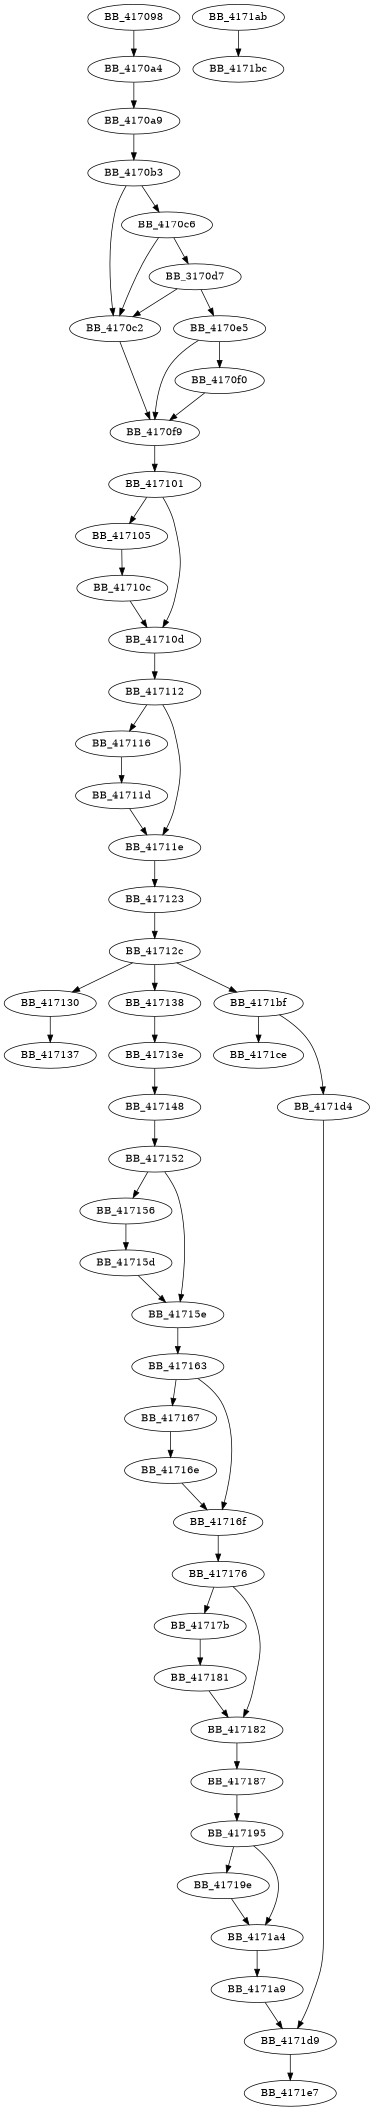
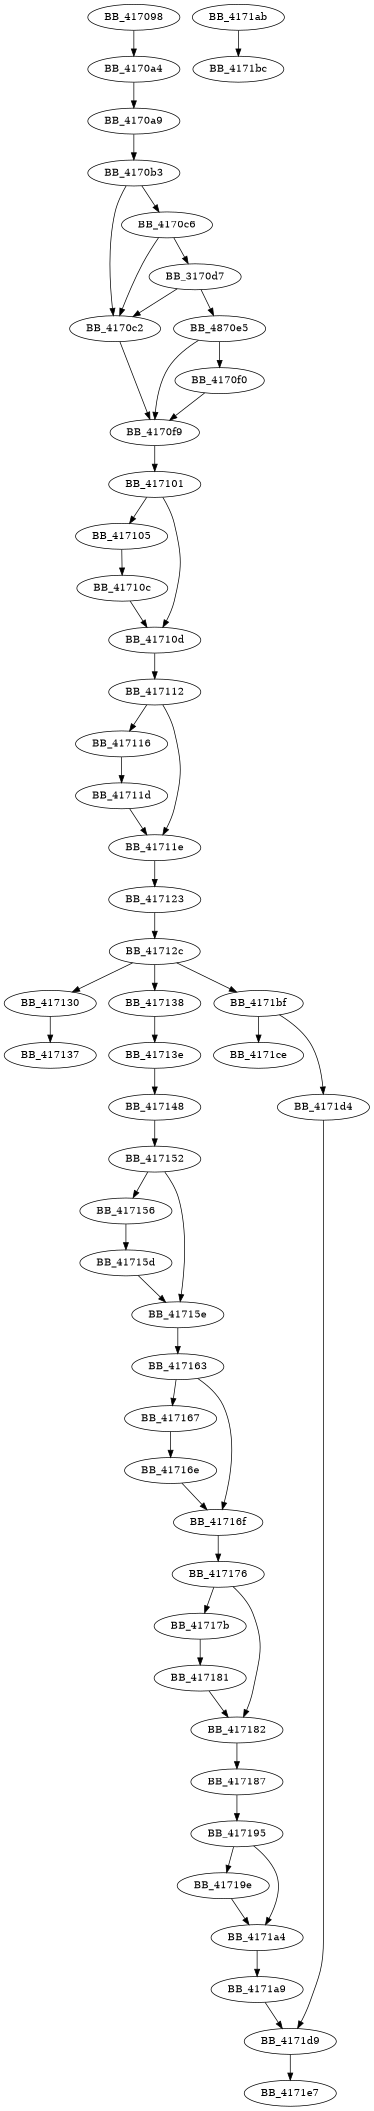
(220, 329) -> (220, 329)
